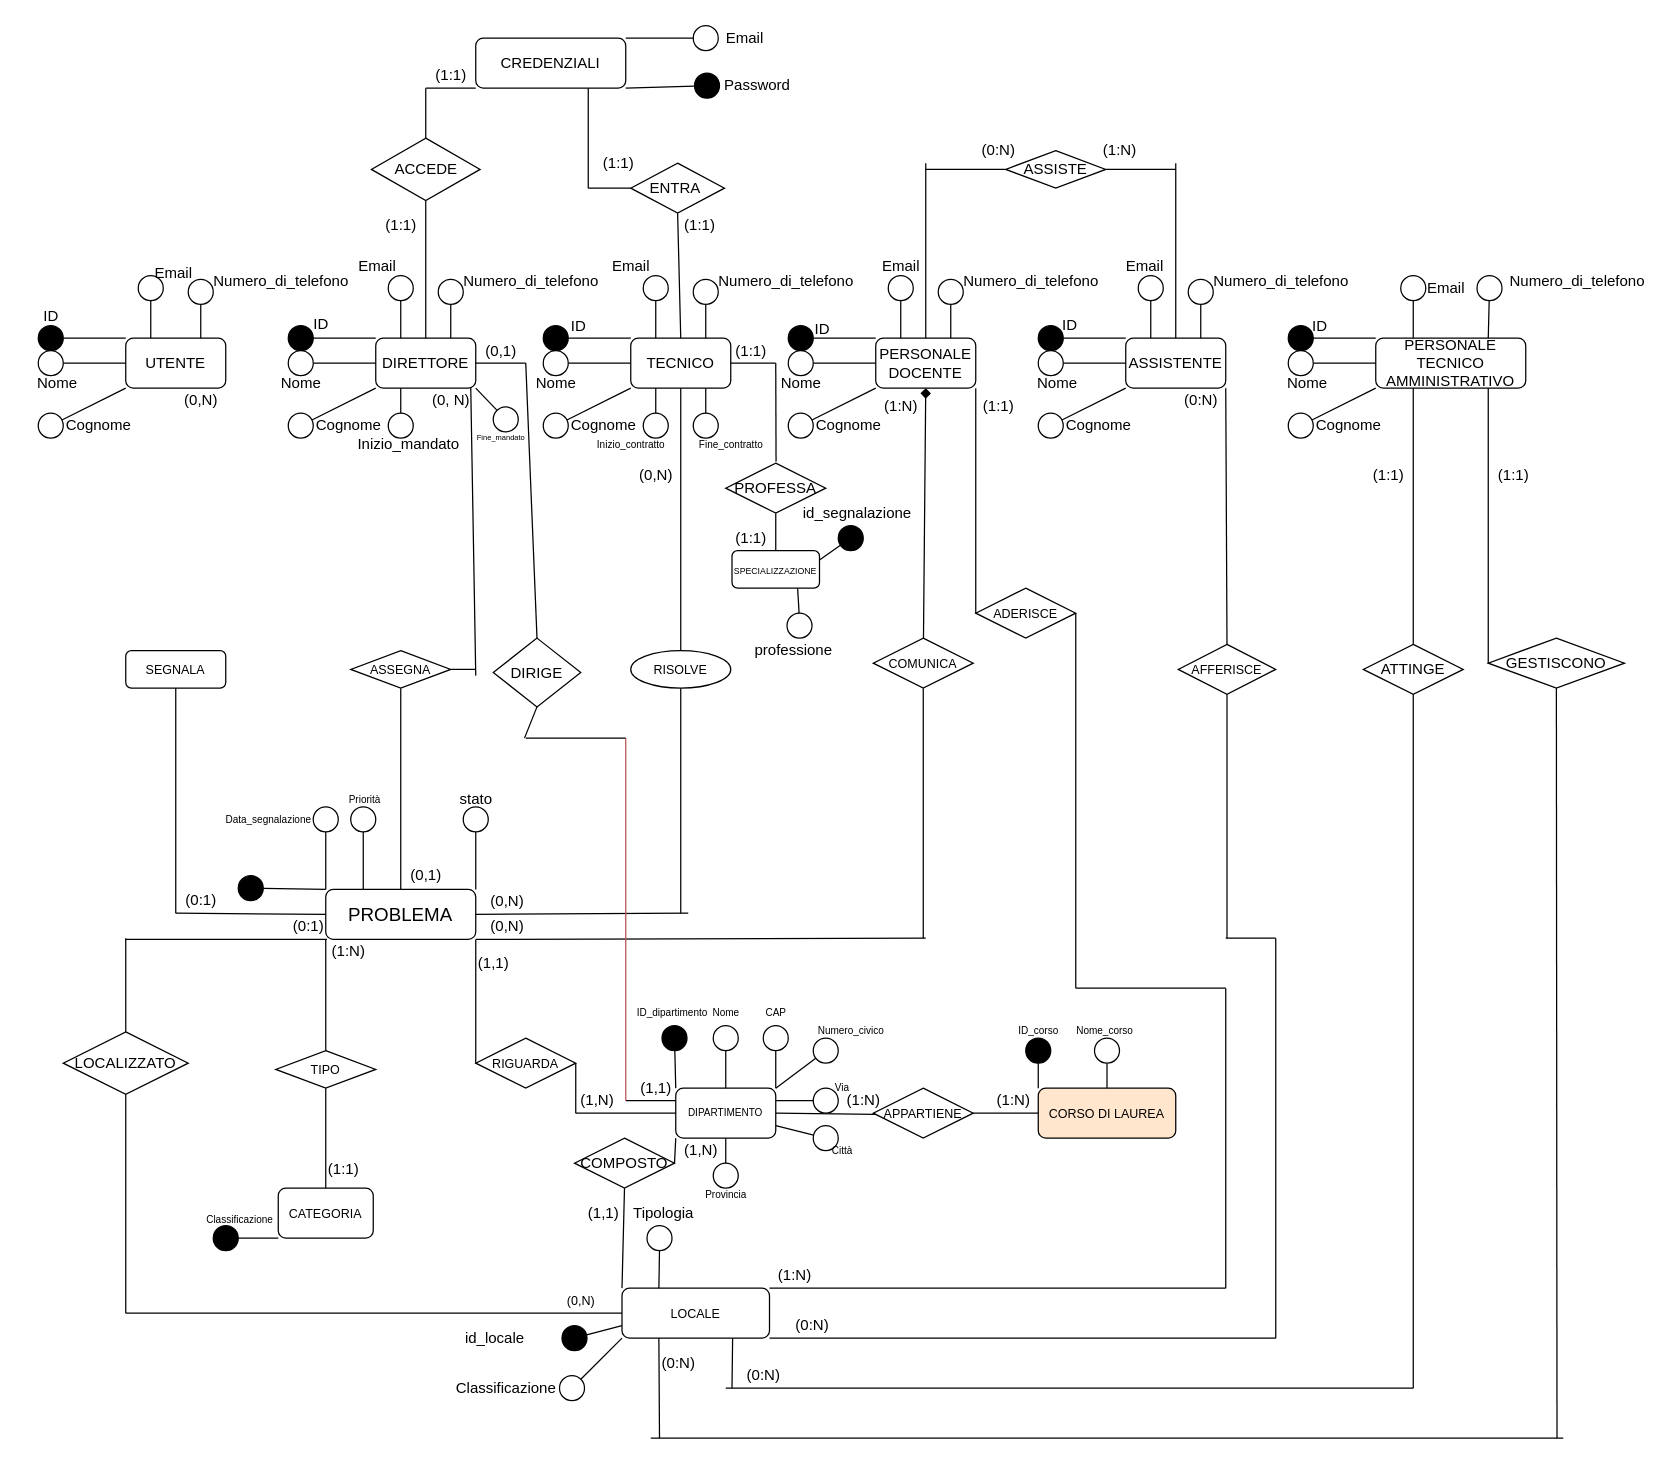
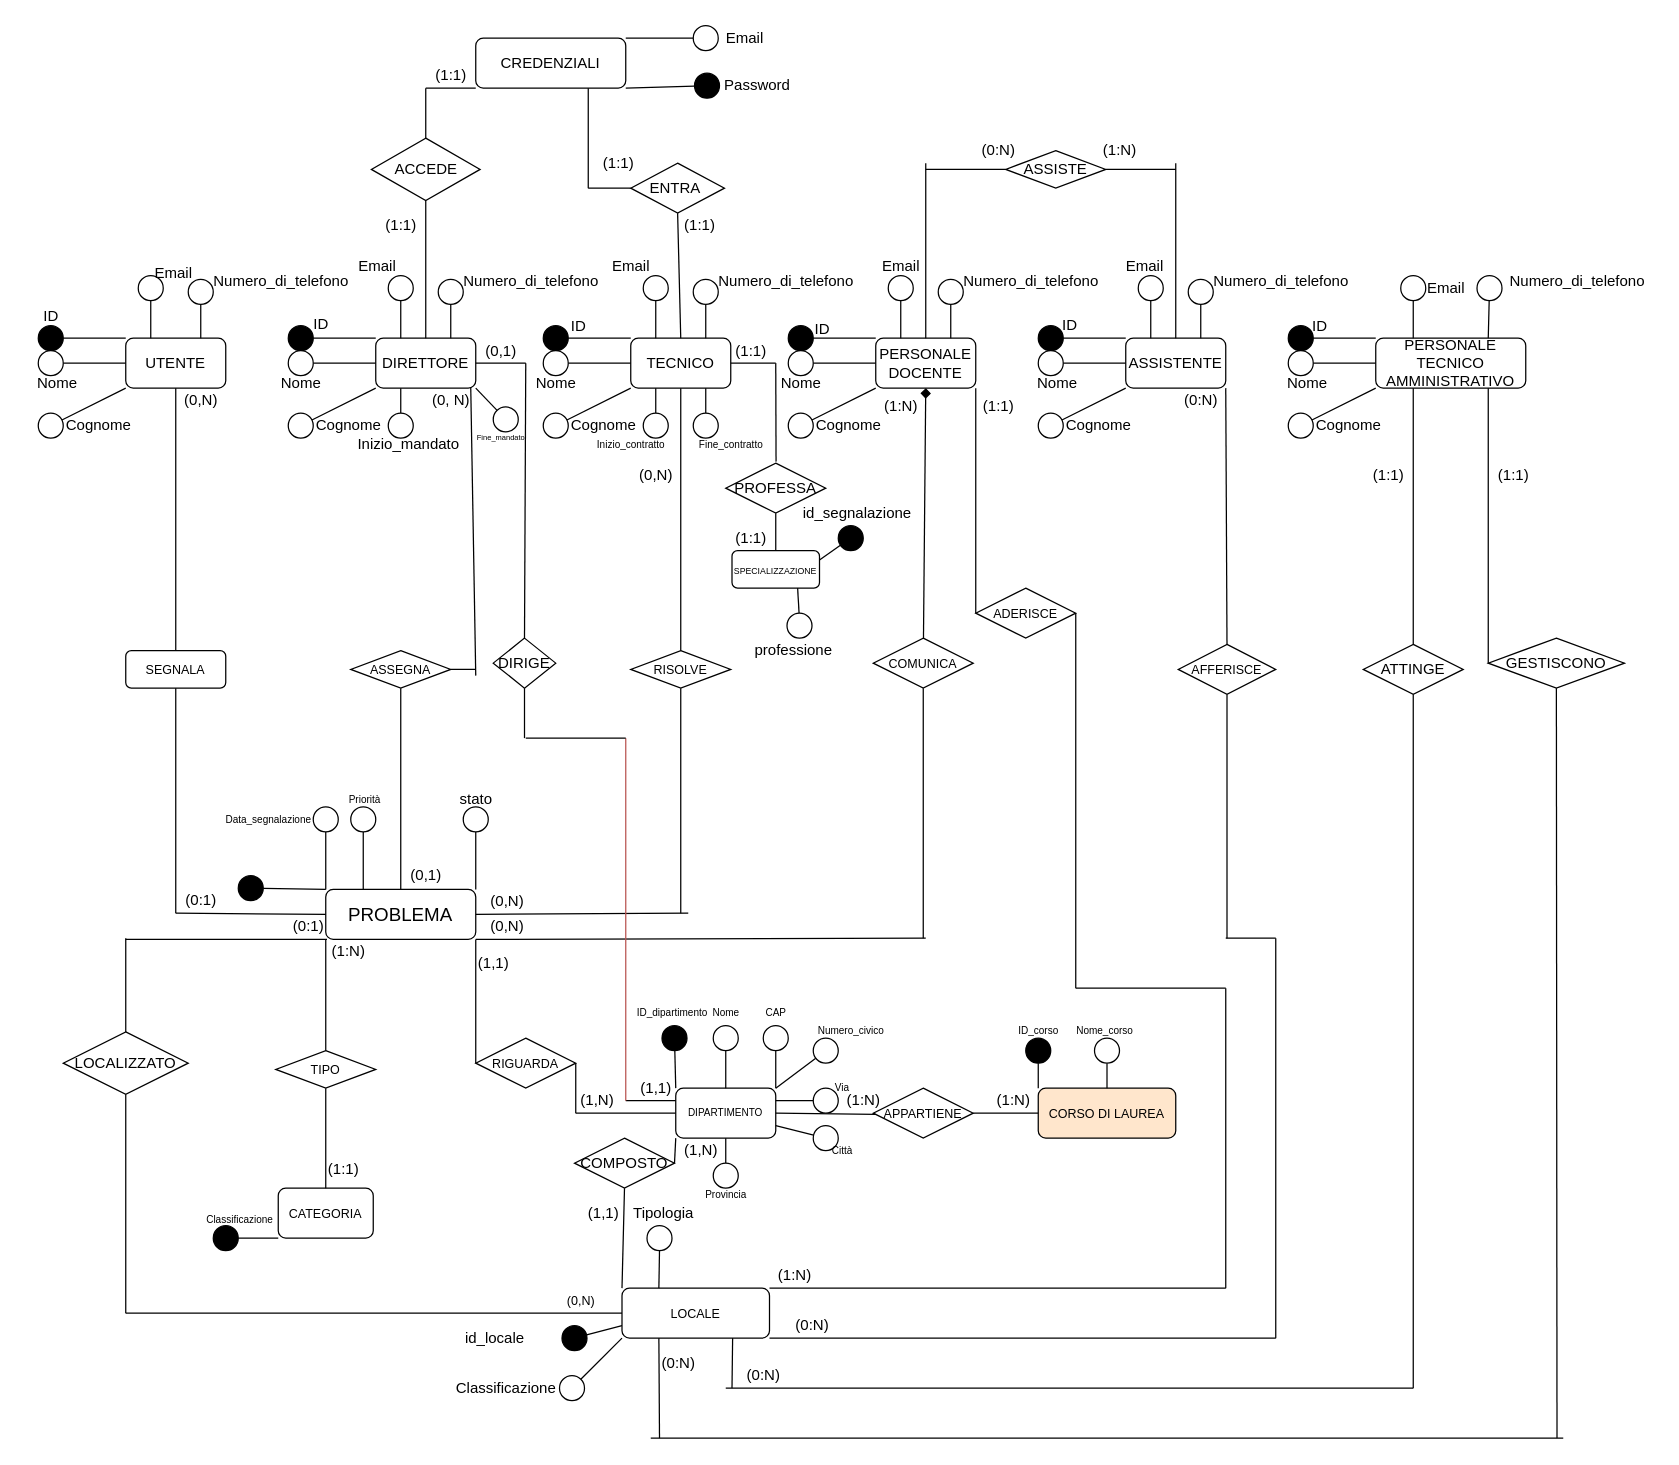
none -> (176, 519)
(681, 669) -> (681, 669)
(537, 673) -> (524, 663)
